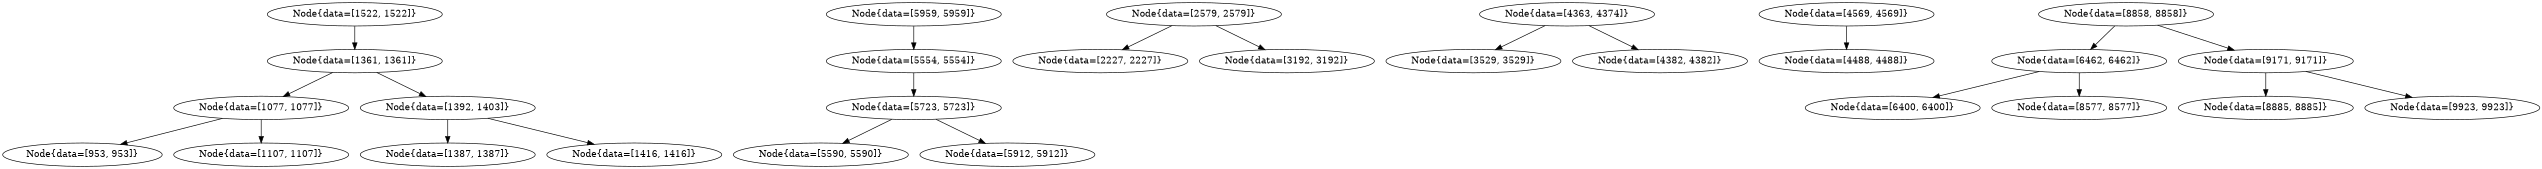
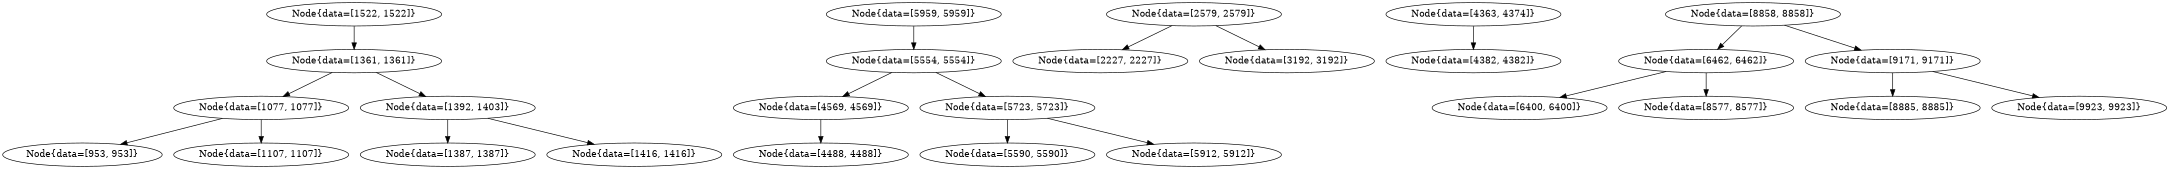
(1473, 61) -> none
none -> (870, 83)
